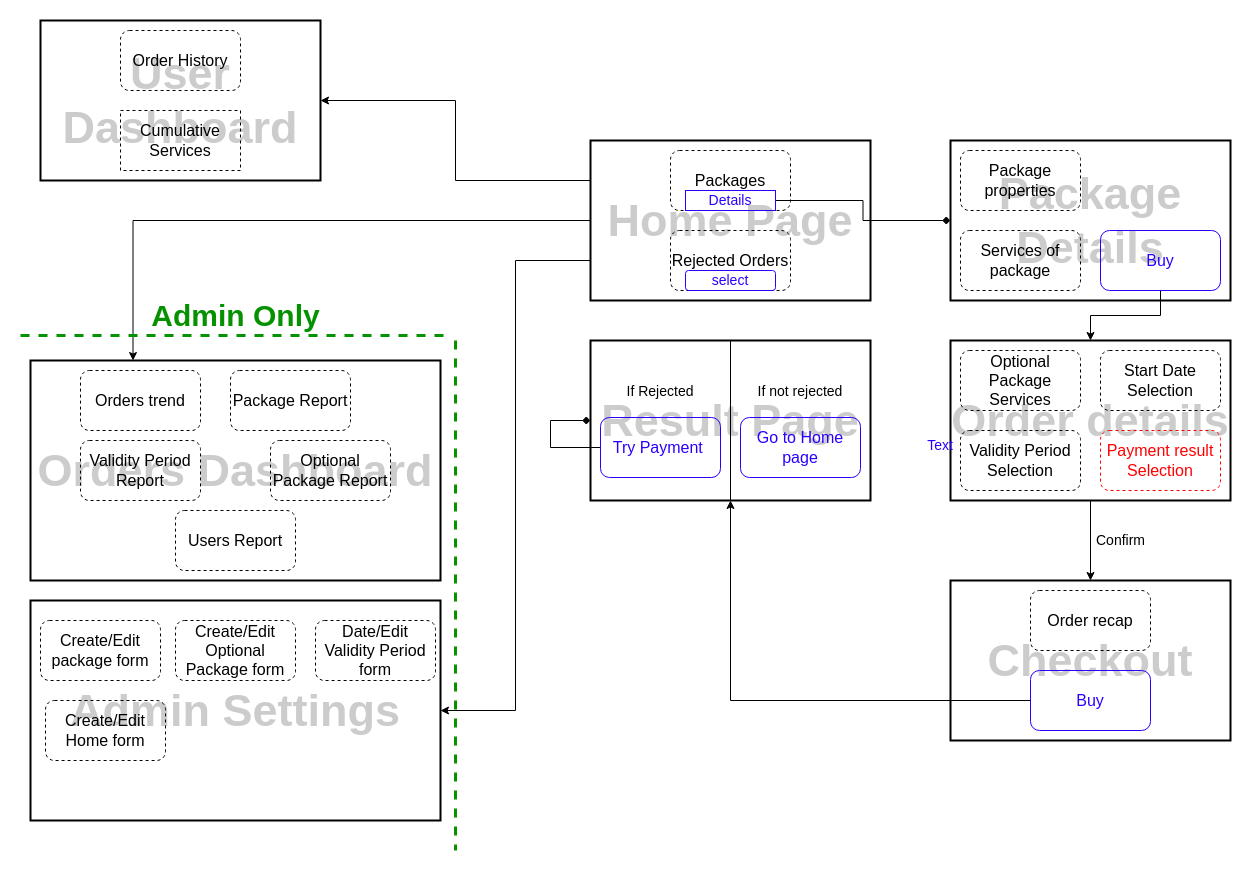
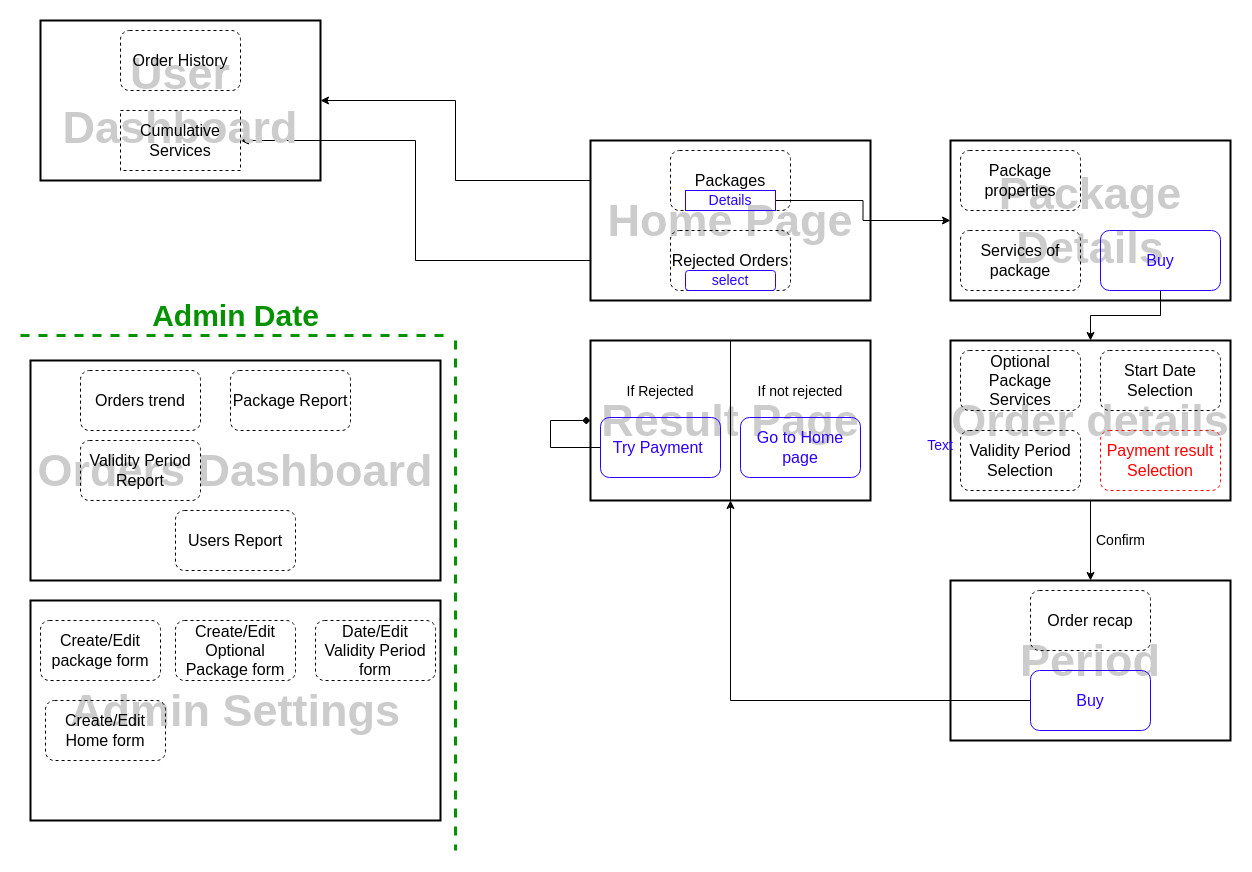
(295, 221) -> none
(942, 221) -> (942, 221)
(236, 316) -> (236, 316)
(331, 471) -> none
(516, 519) -> (416, 187)
(1091, 661) -> (1091, 661)
